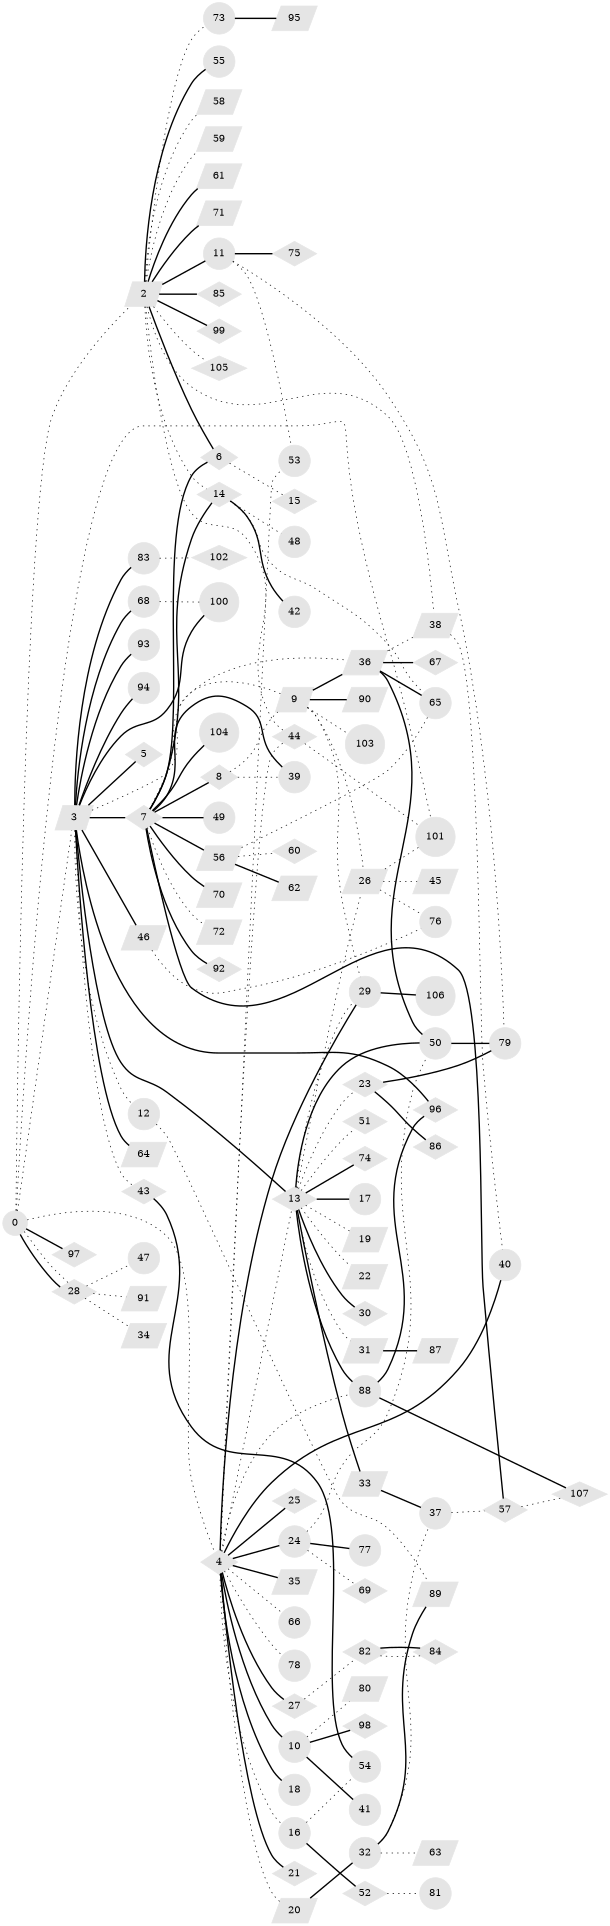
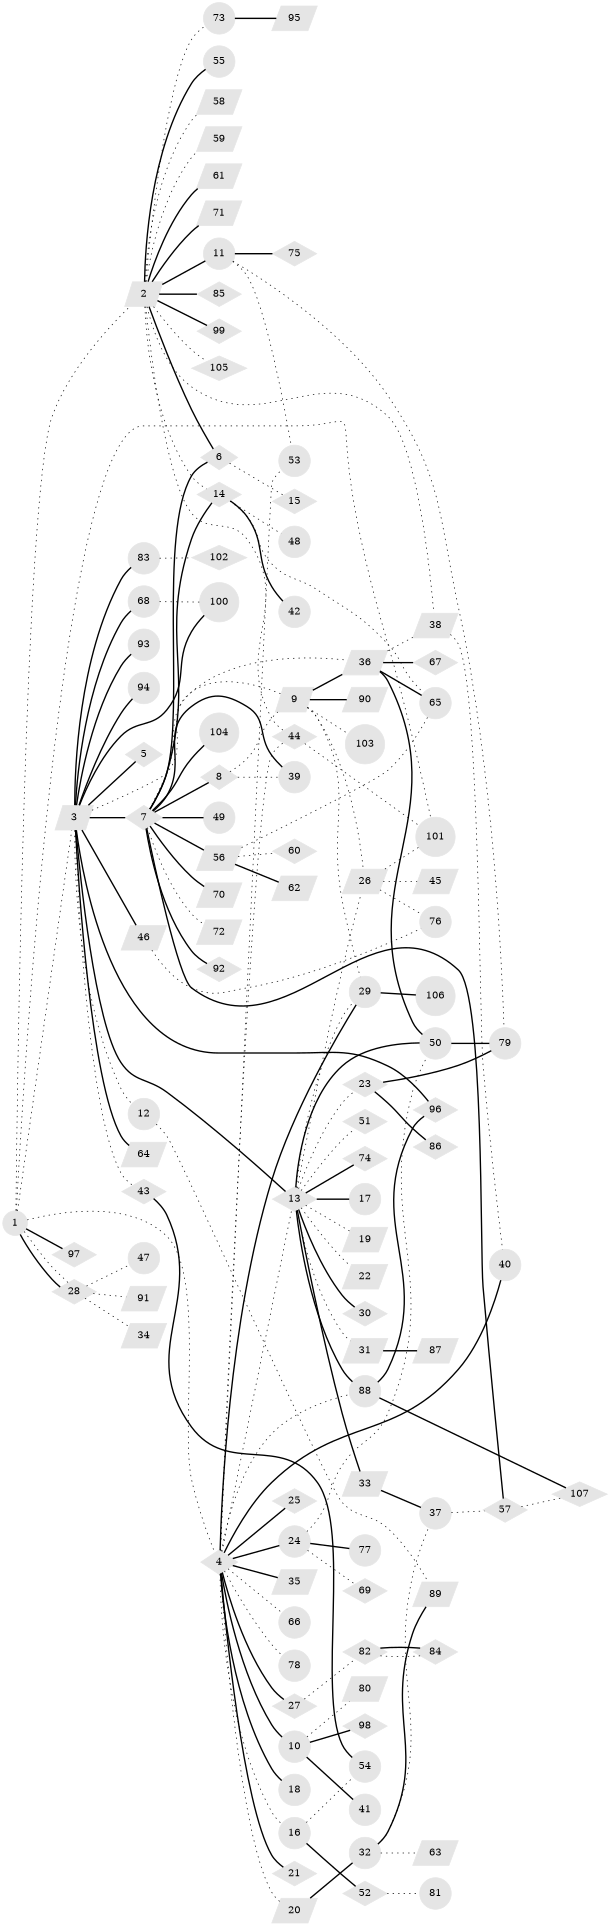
(15, 1223) -> (15, 1223)
